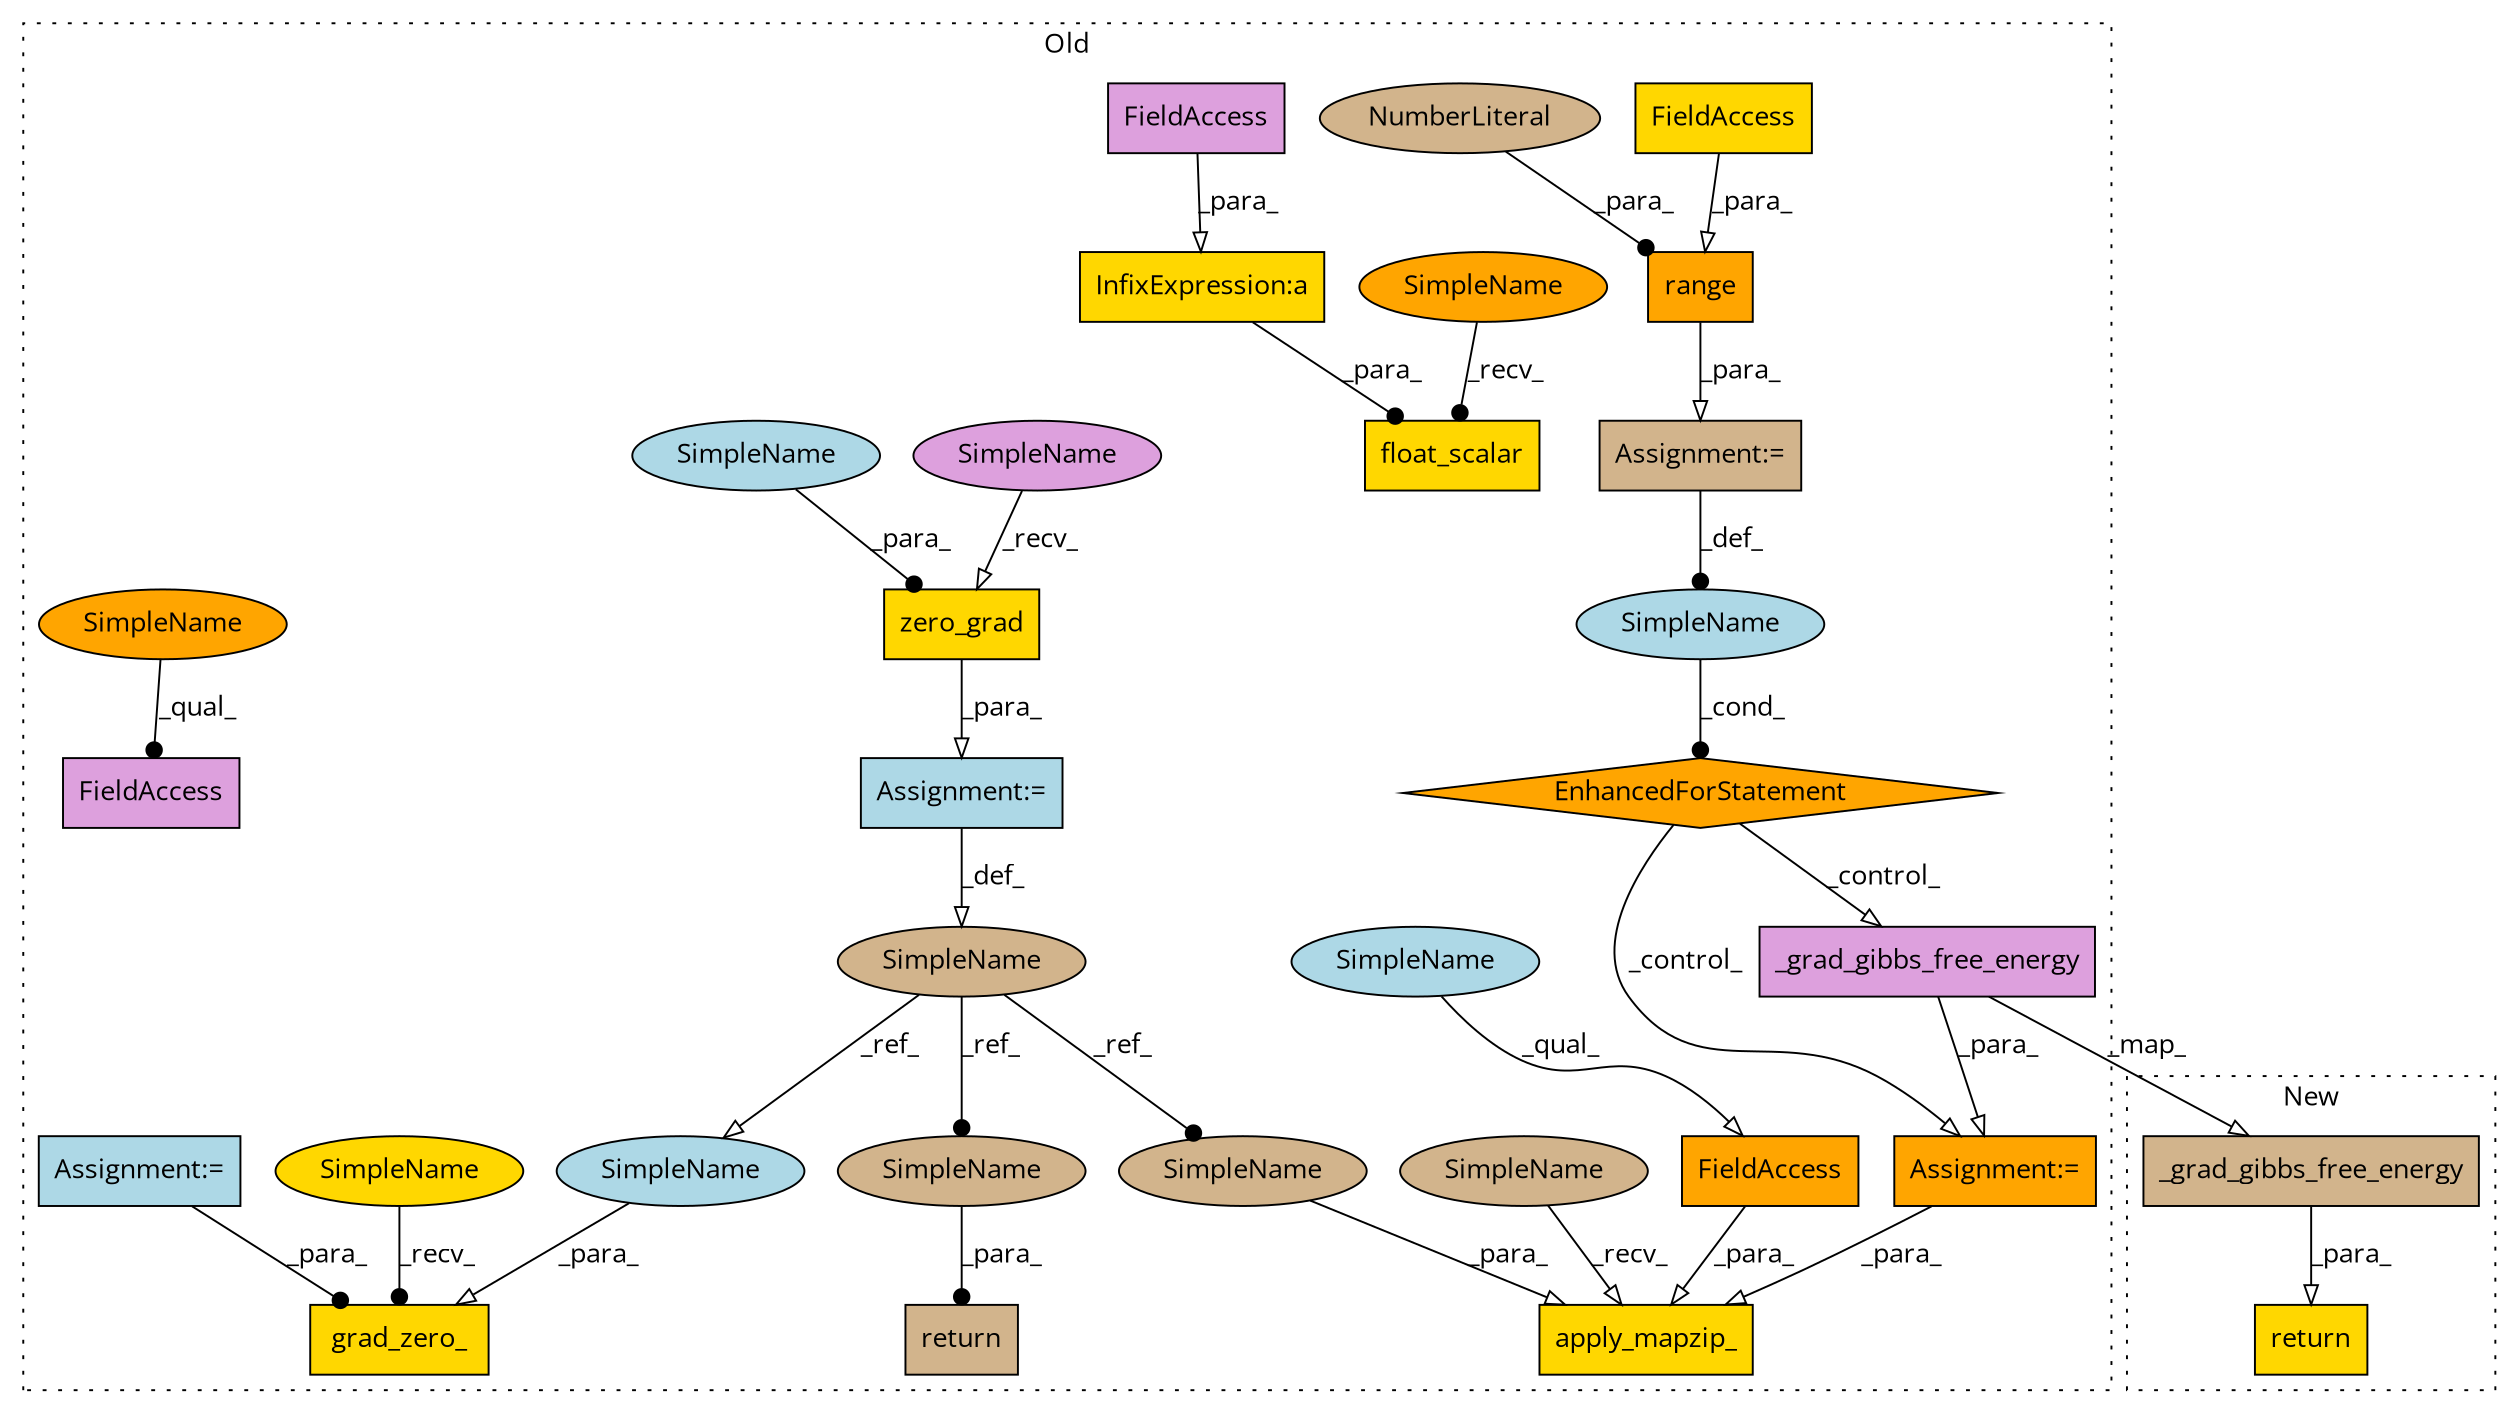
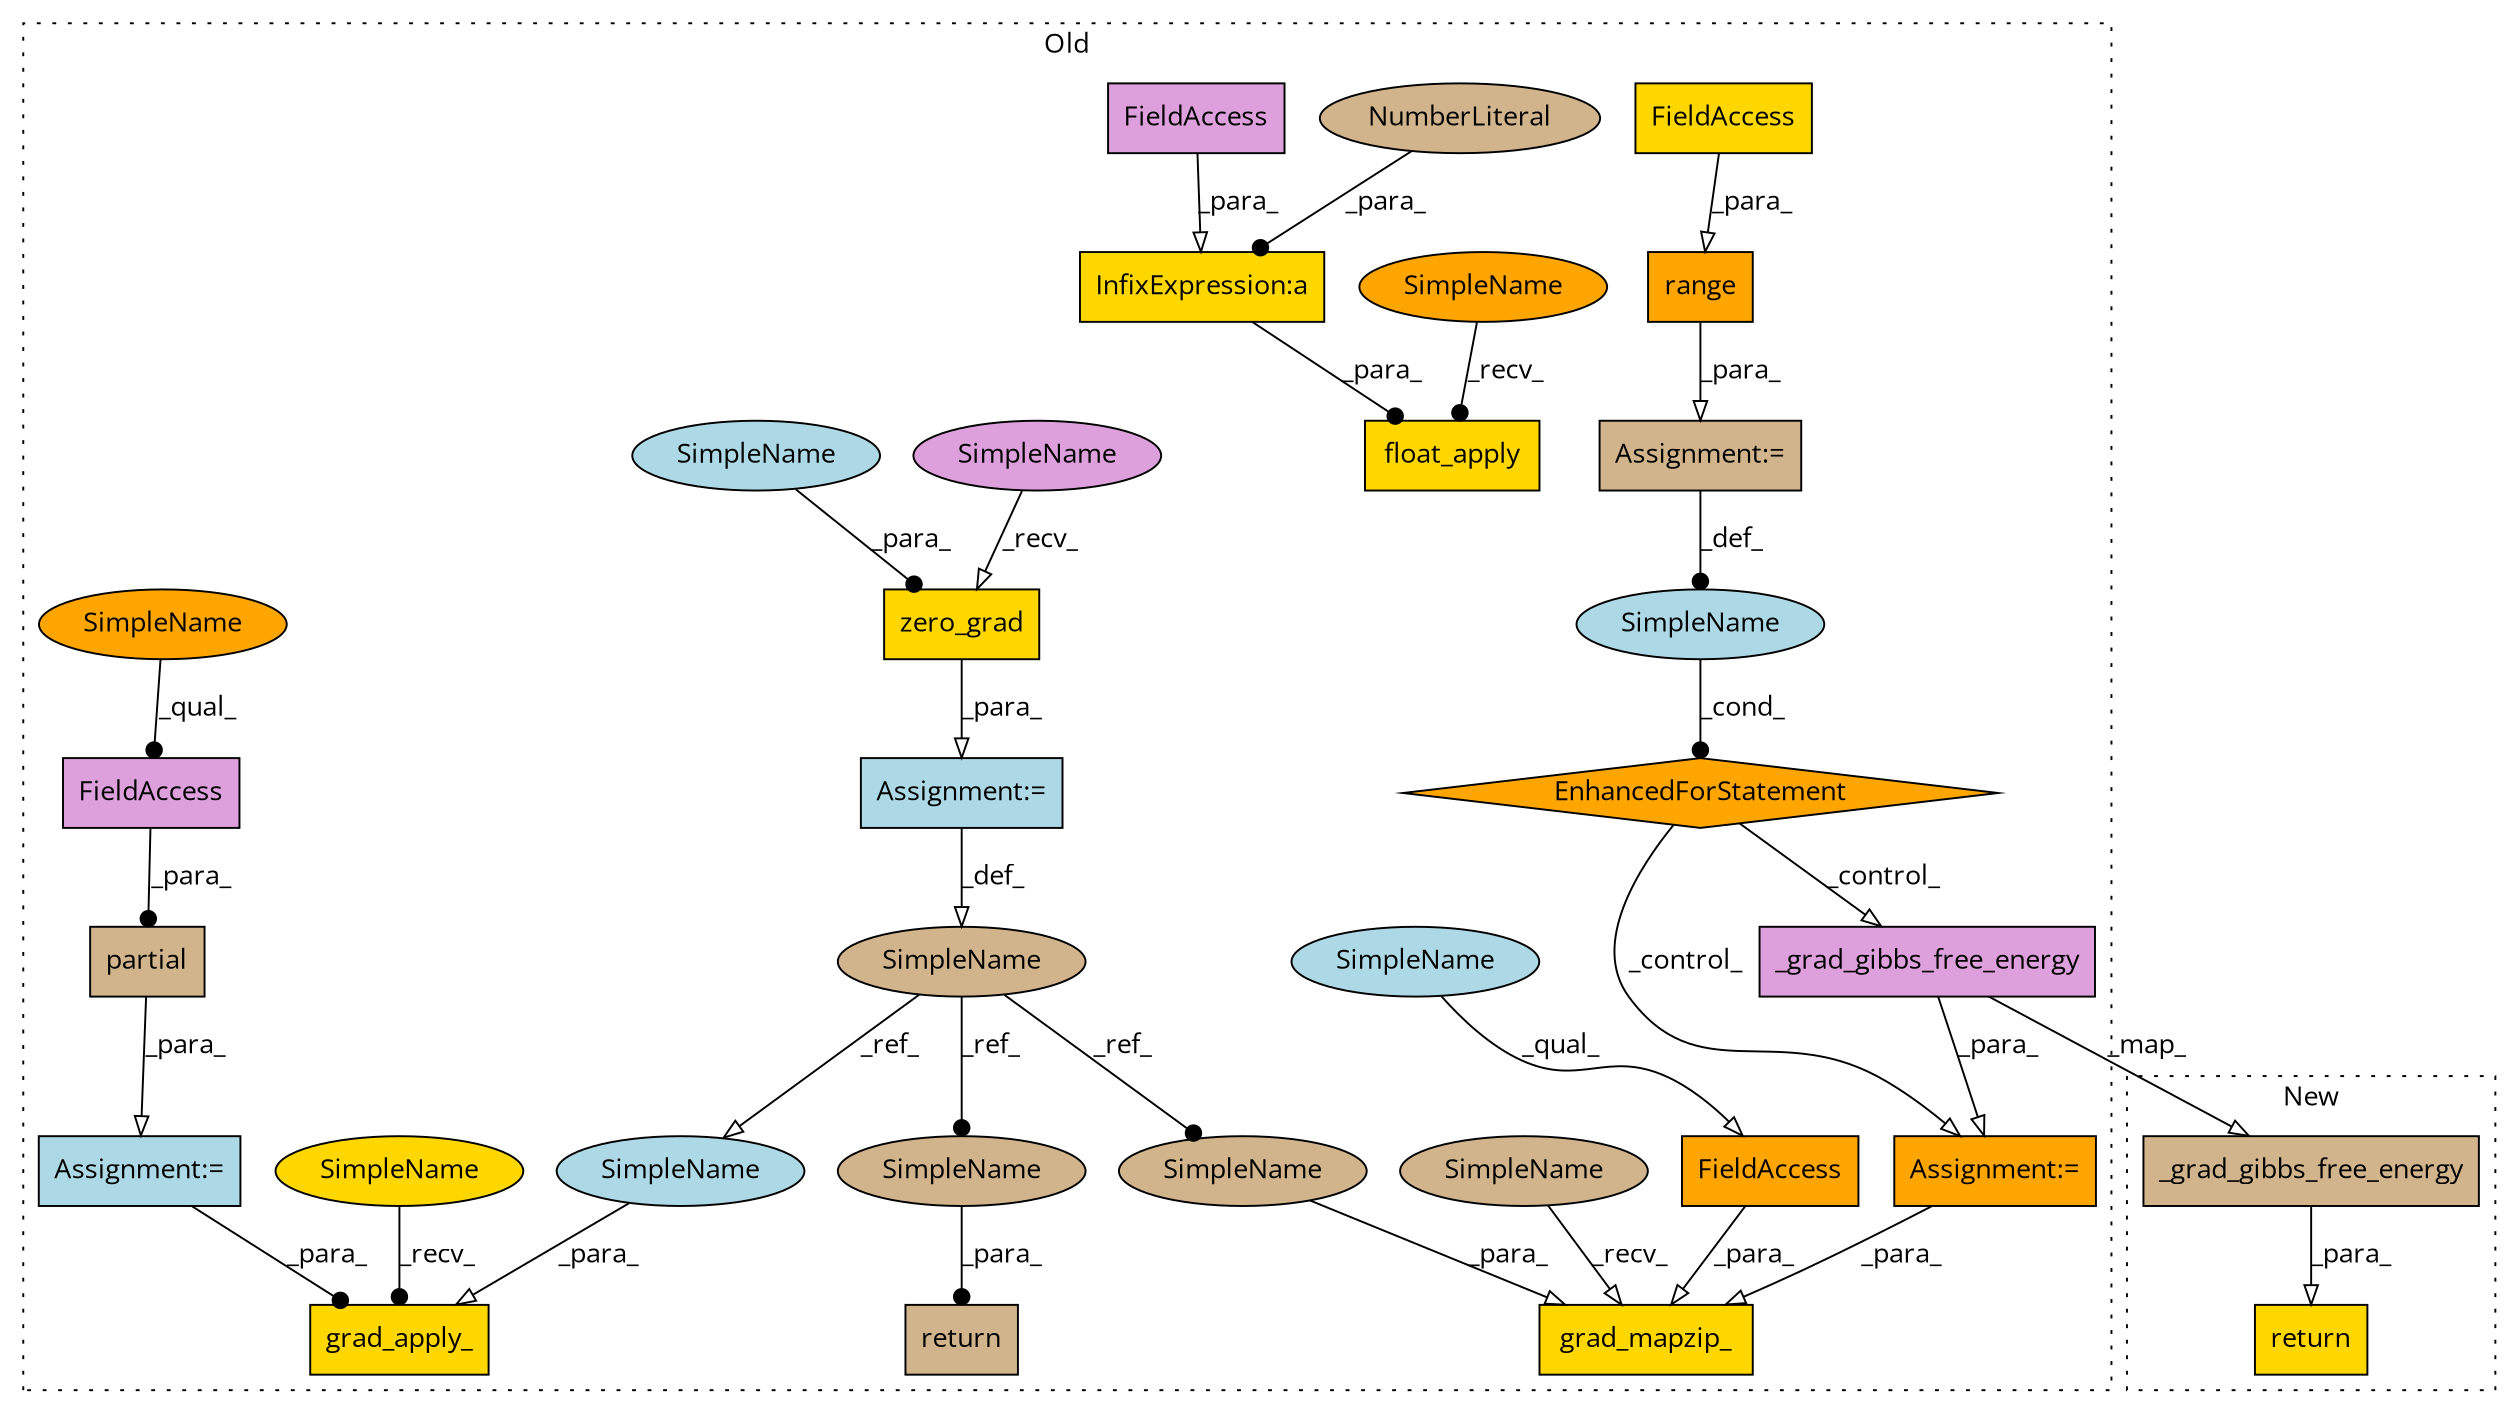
(1573, 197) -> (1339, 197)
(1452, 456) -> (1452, 456)
none -> (147, 962)
(399, 1340) -> (399, 1340)
(1646, 1340) -> (1646, 1340)
